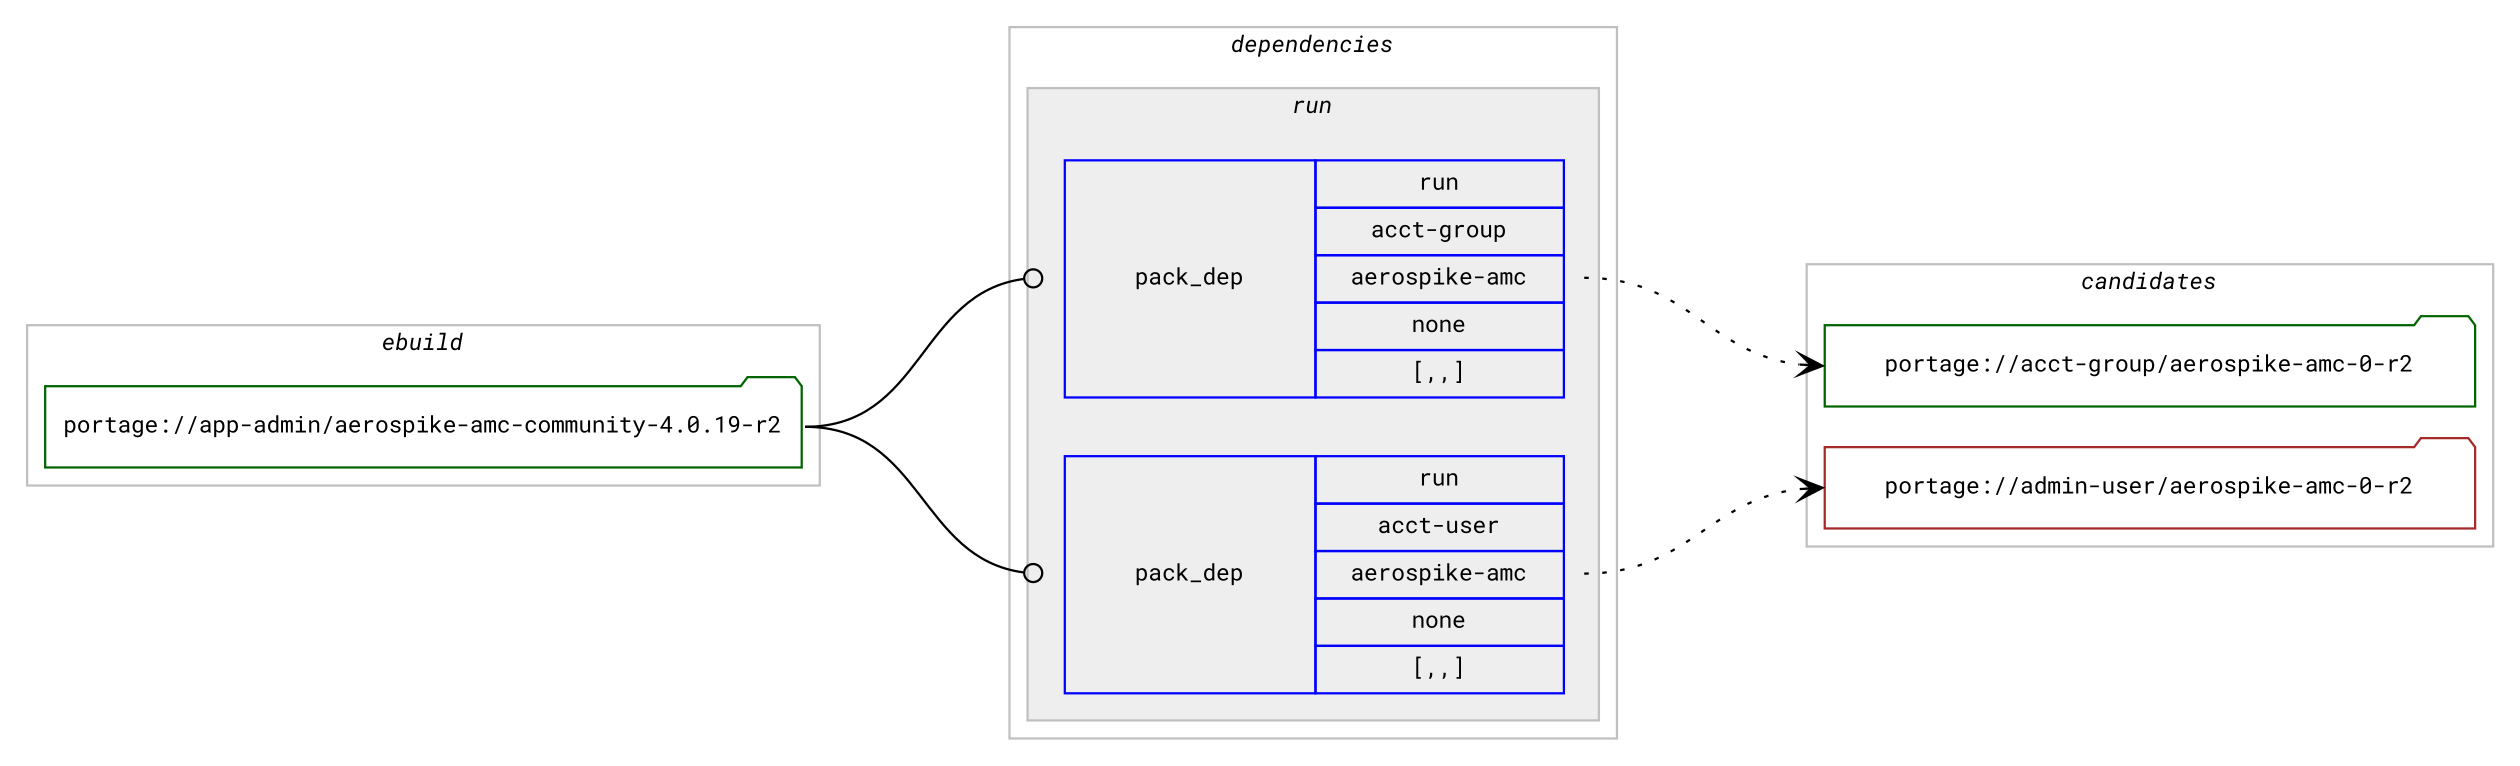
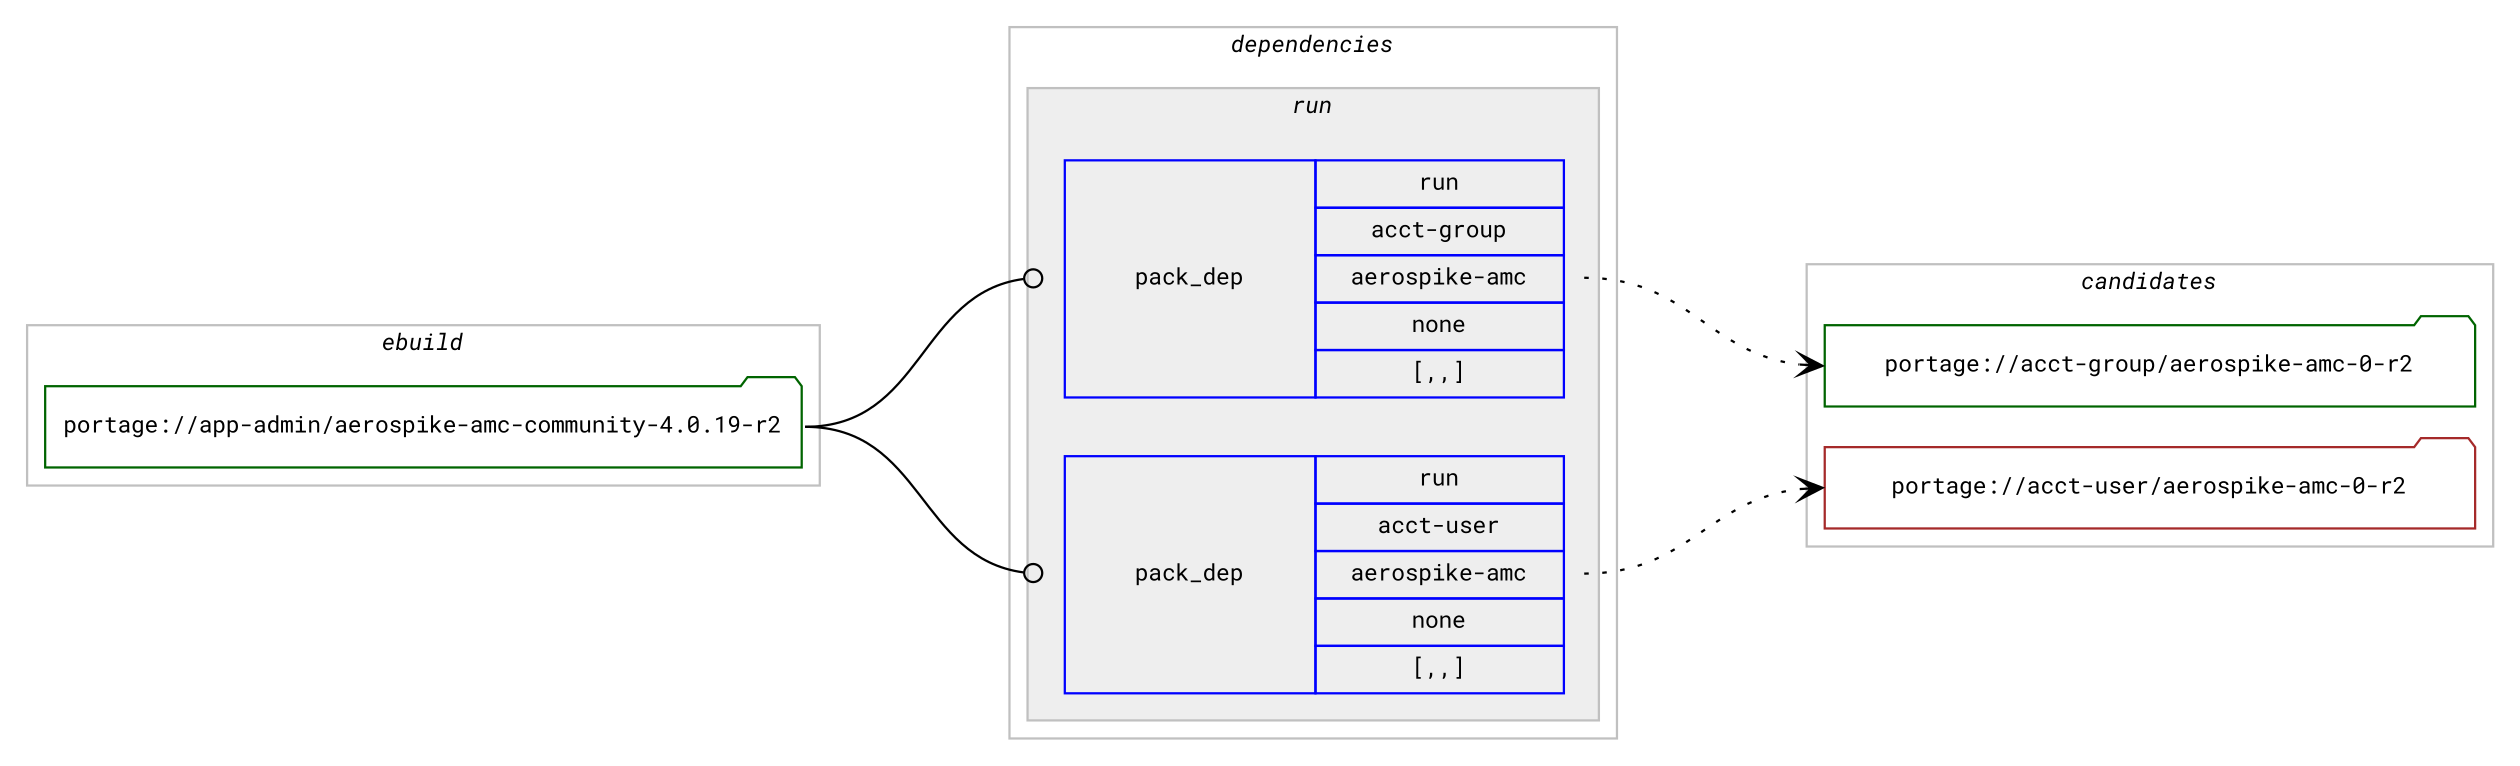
(2150, 488) -> (2150, 488)
